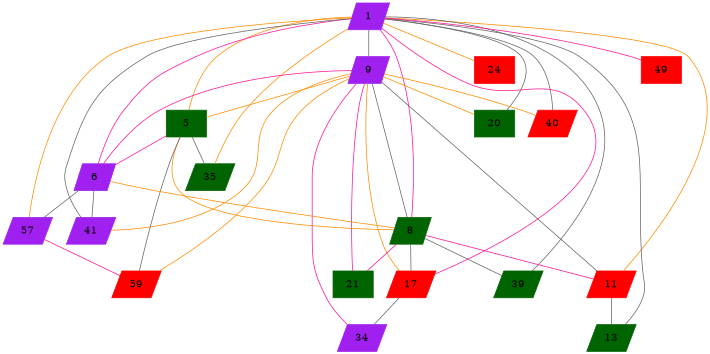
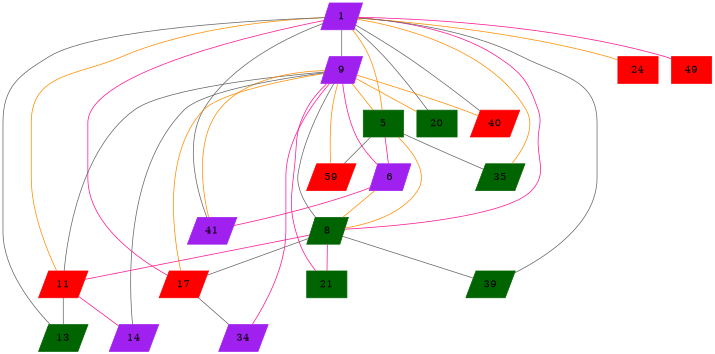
(200, 55) -> none
(93, 204) -> (303, 209)
(28, 231) -> none
none -> (134, 338)
